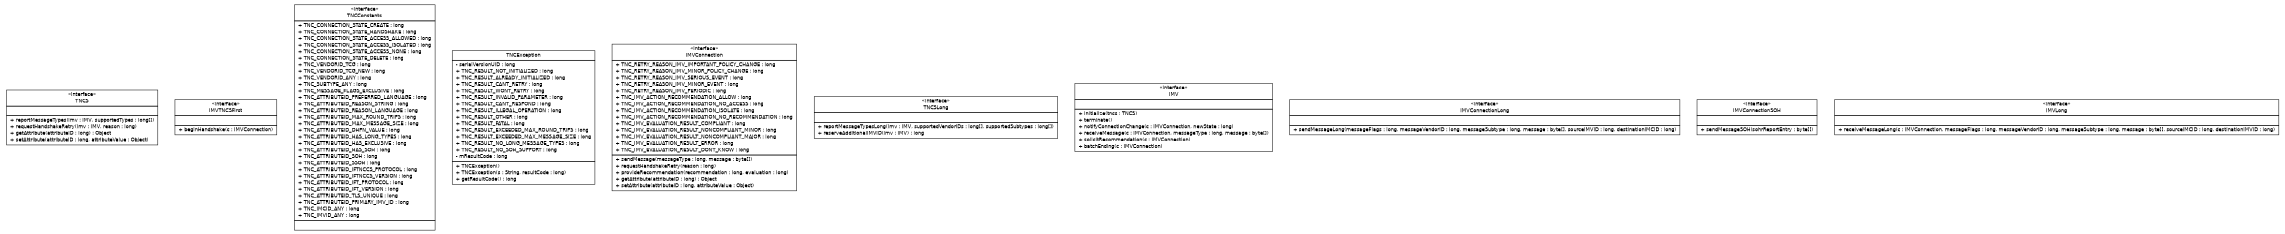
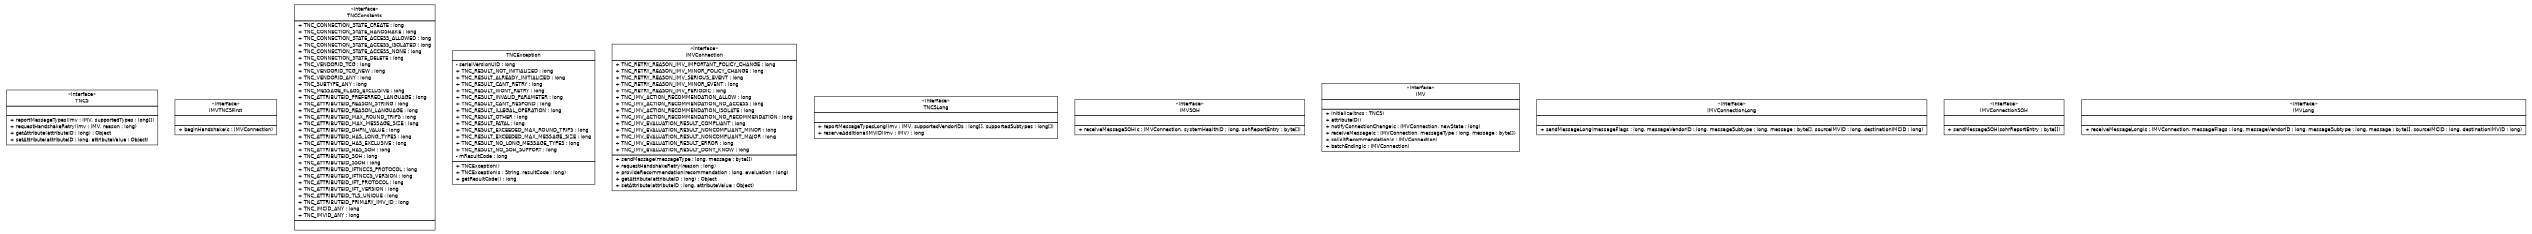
none -> (1190, 117)
(1095, 120) -> (1344, 120)
